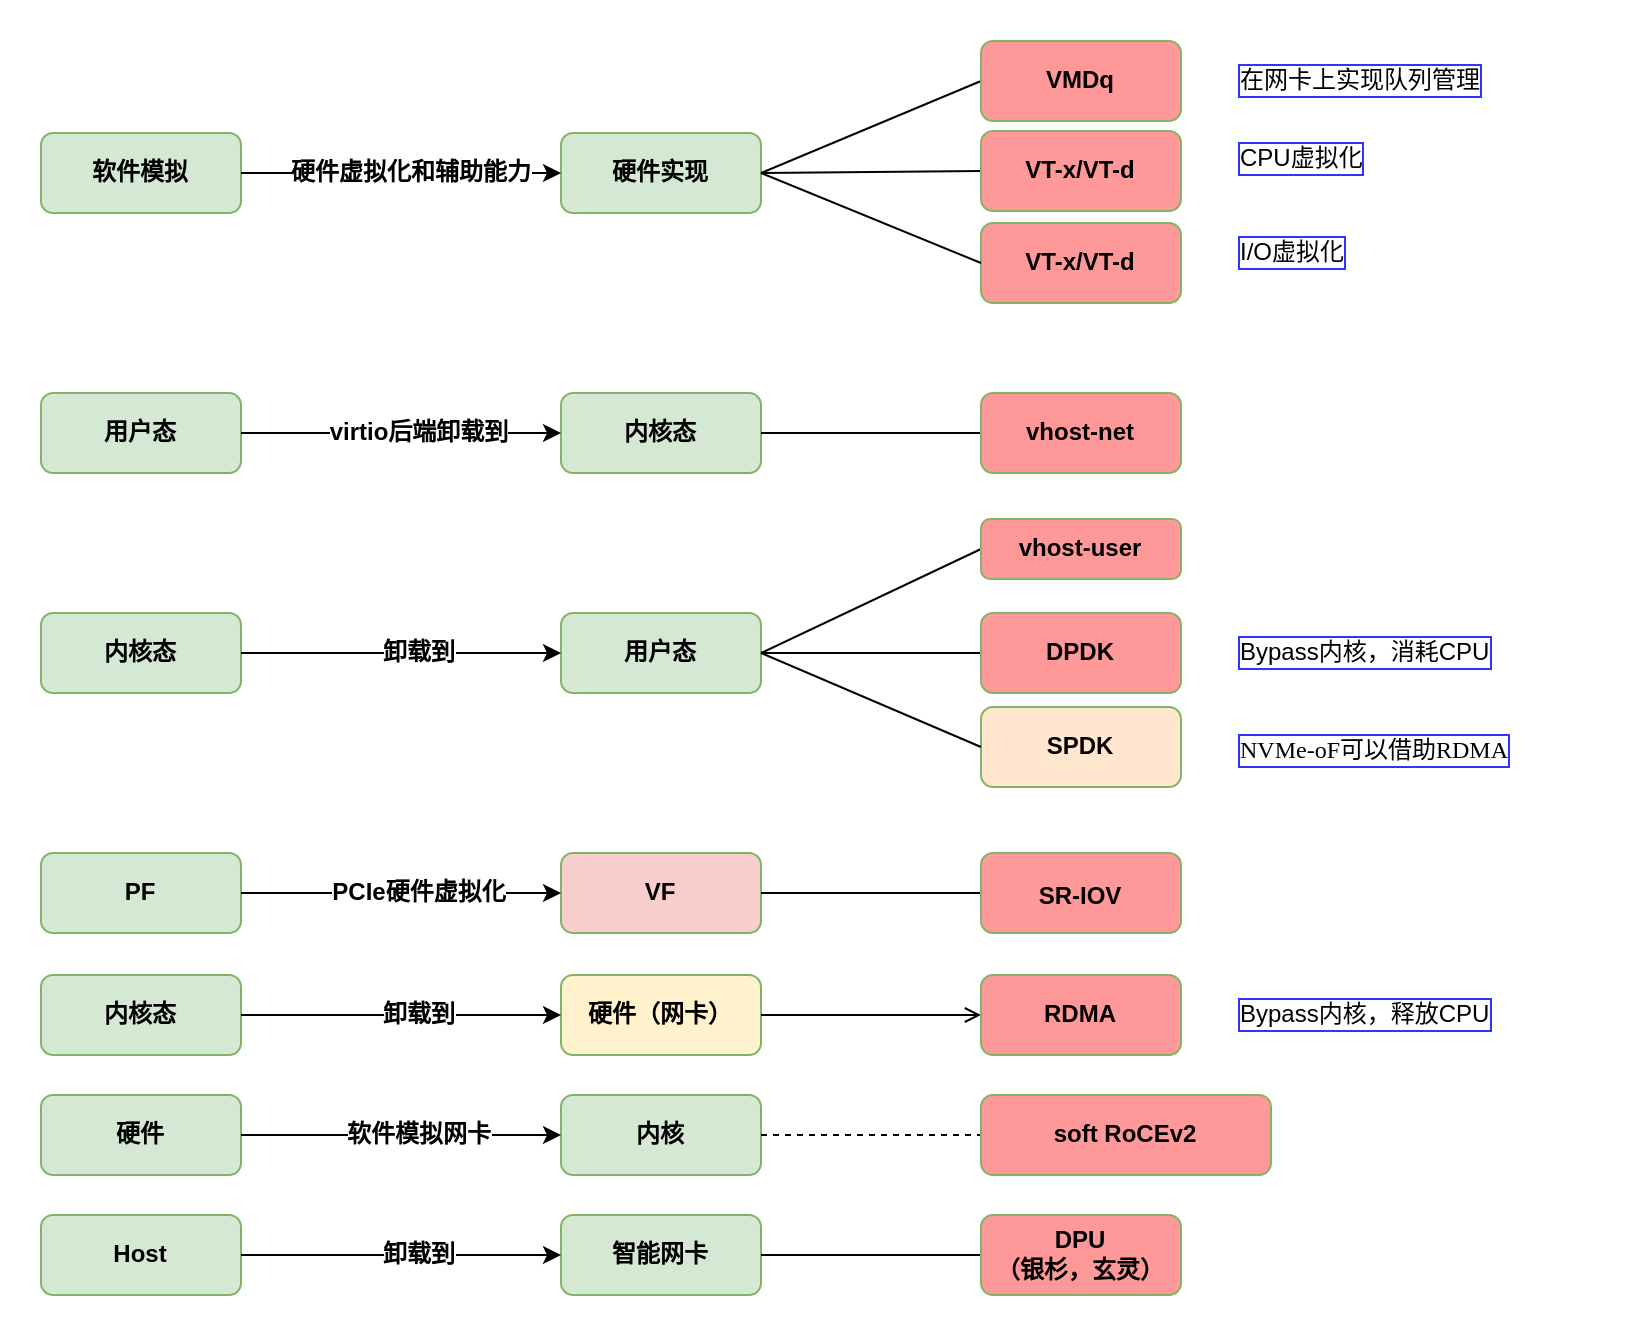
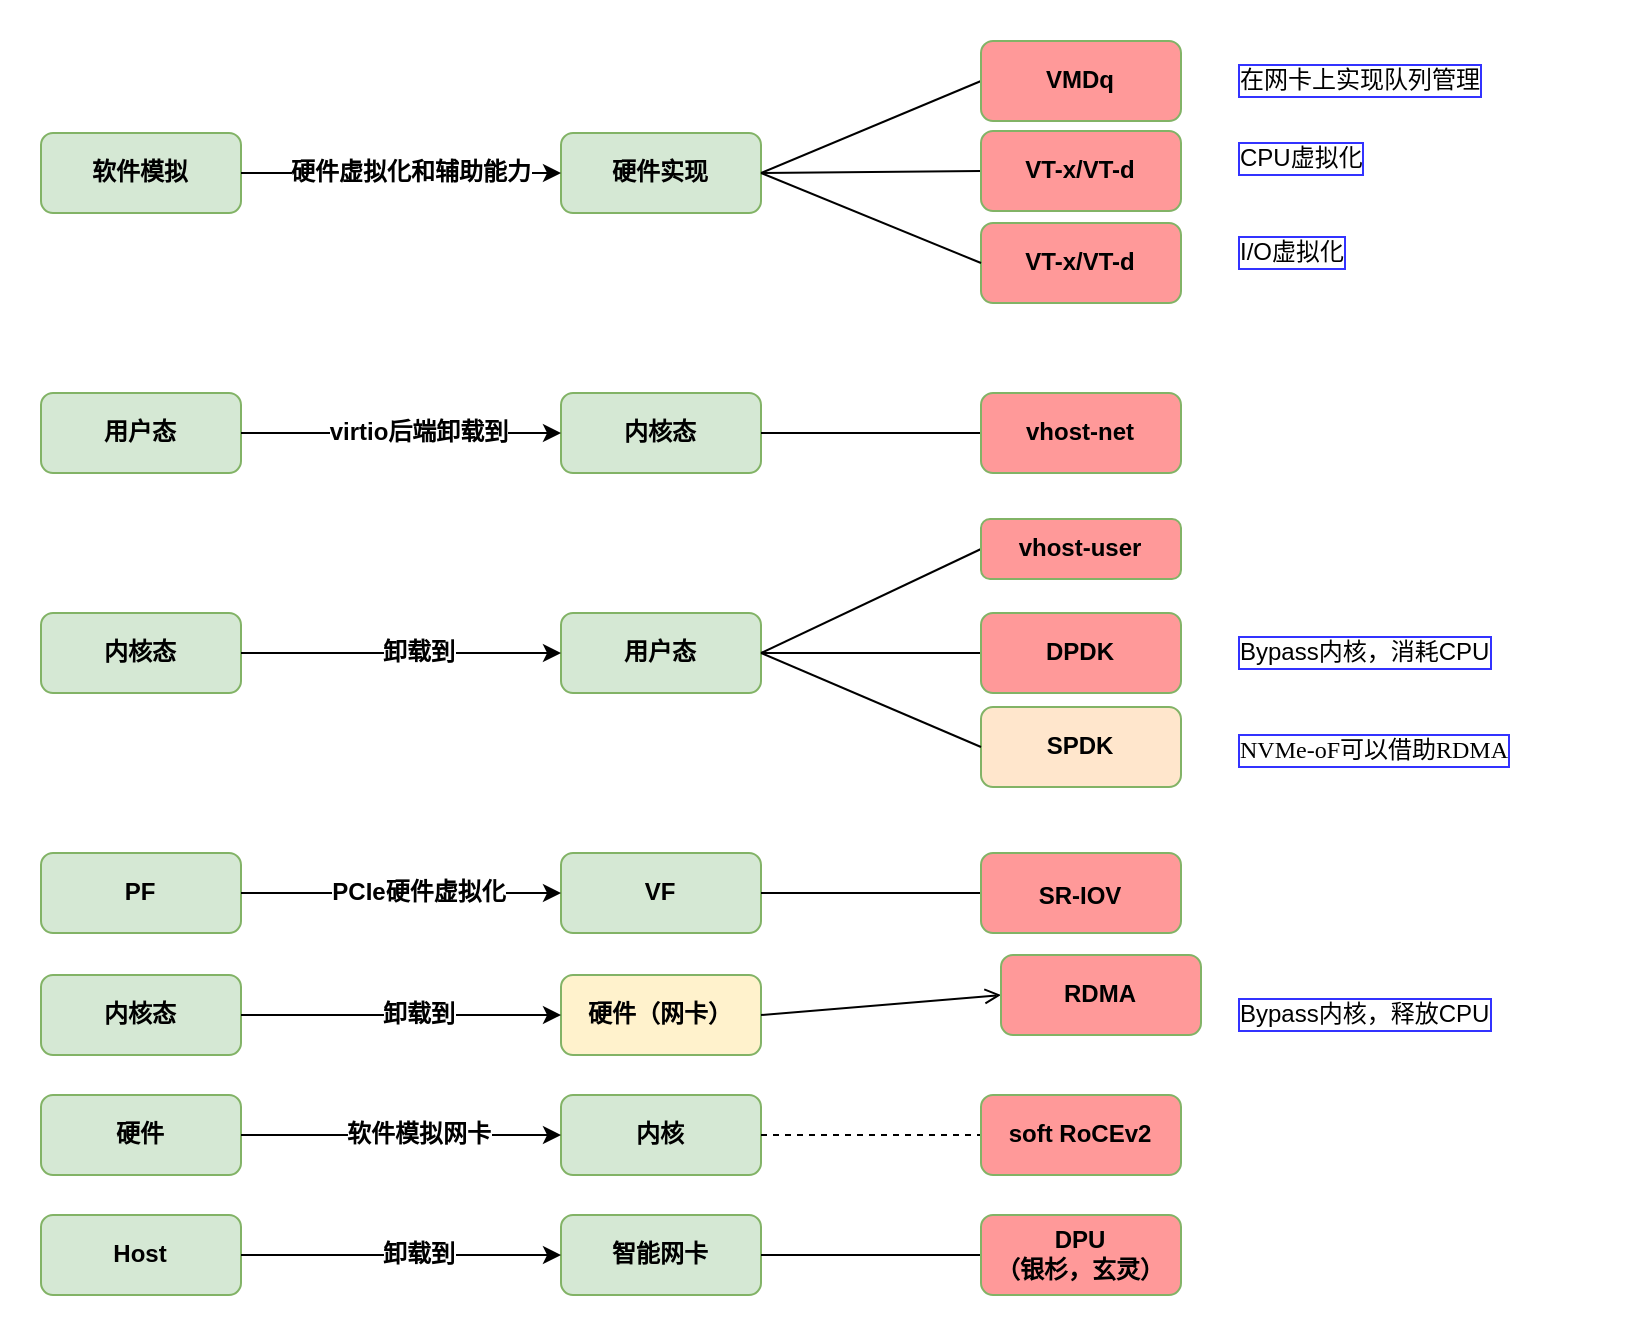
(661, 893) -> (661, 893)
(1081, 1015) -> (1101, 995)
(1126, 1135) -> (1081, 1135)
